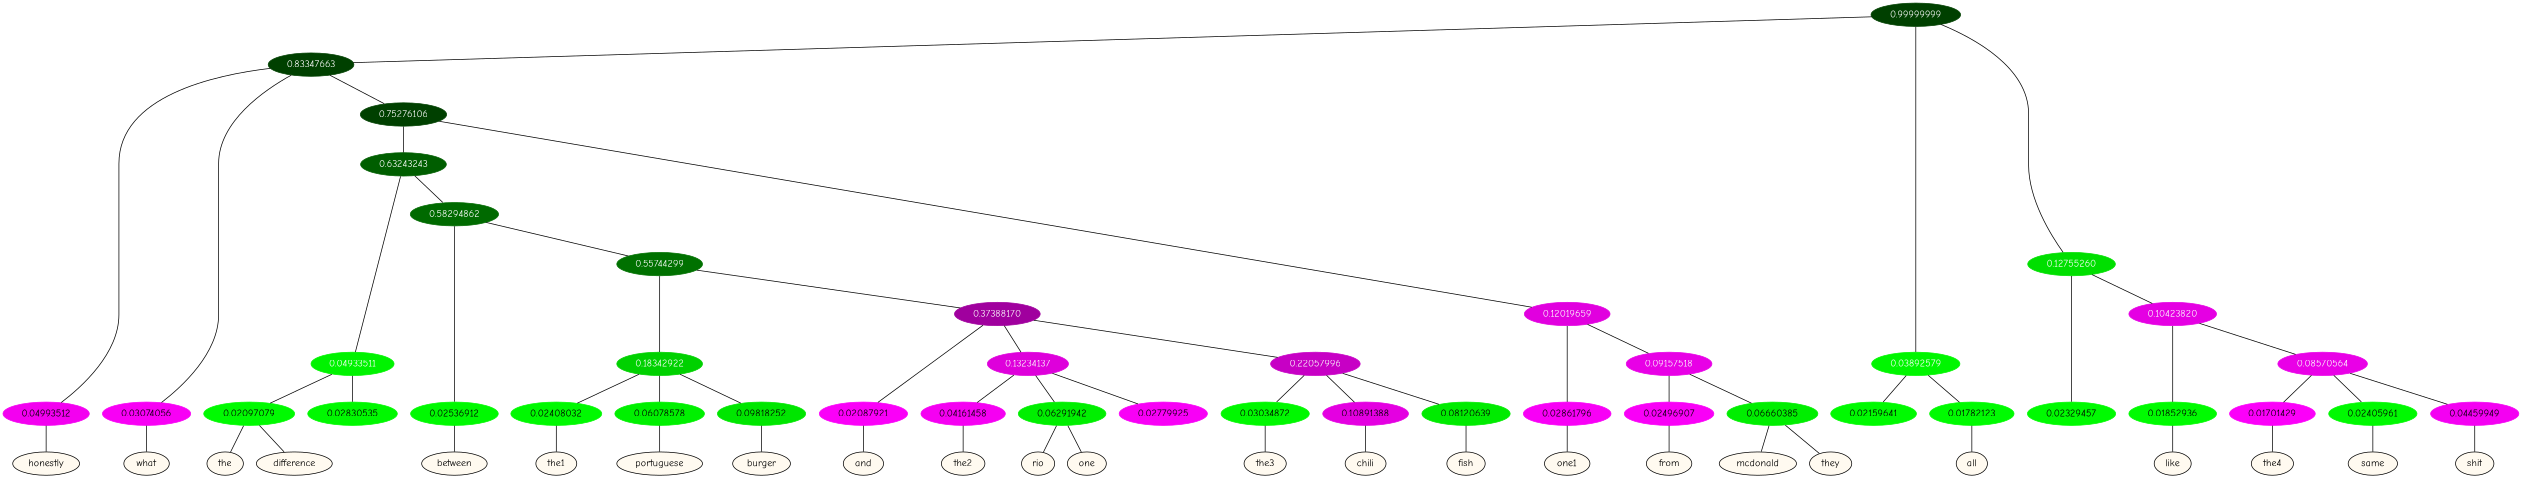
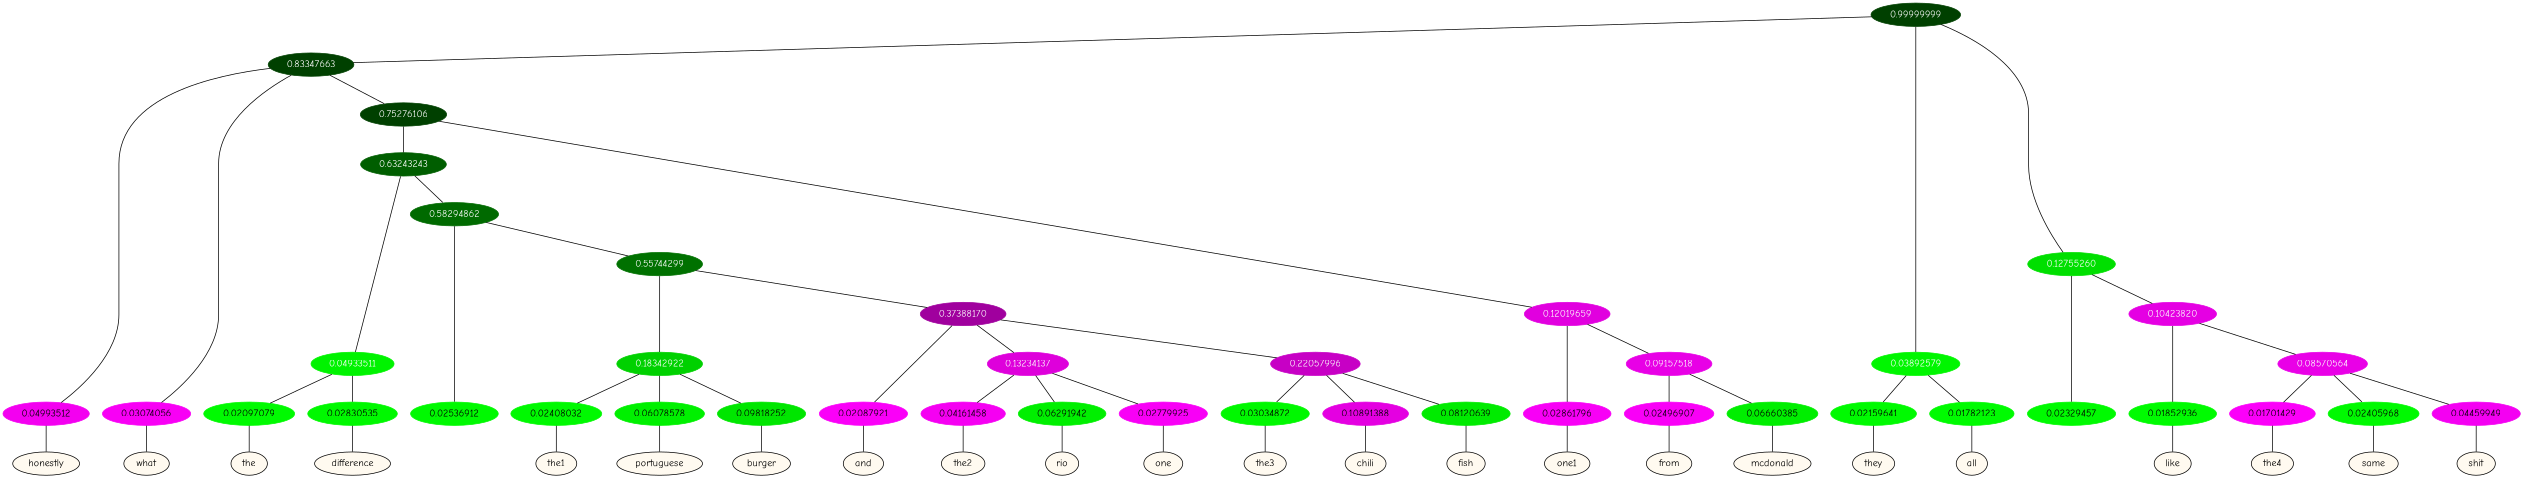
(2373, 414) -> (2374, 414)
(272, 439) -> (353, 439)
(1075, 439) -> (1163, 439)
(1802, 439) -> (1874, 439)
(454, 464) -> none
